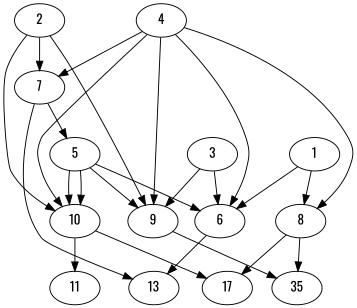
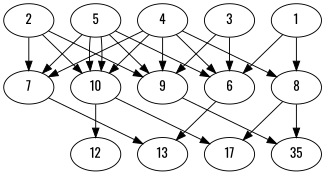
(54, 115) -> (67, 50)
(75, 288) -> (96, 154)
